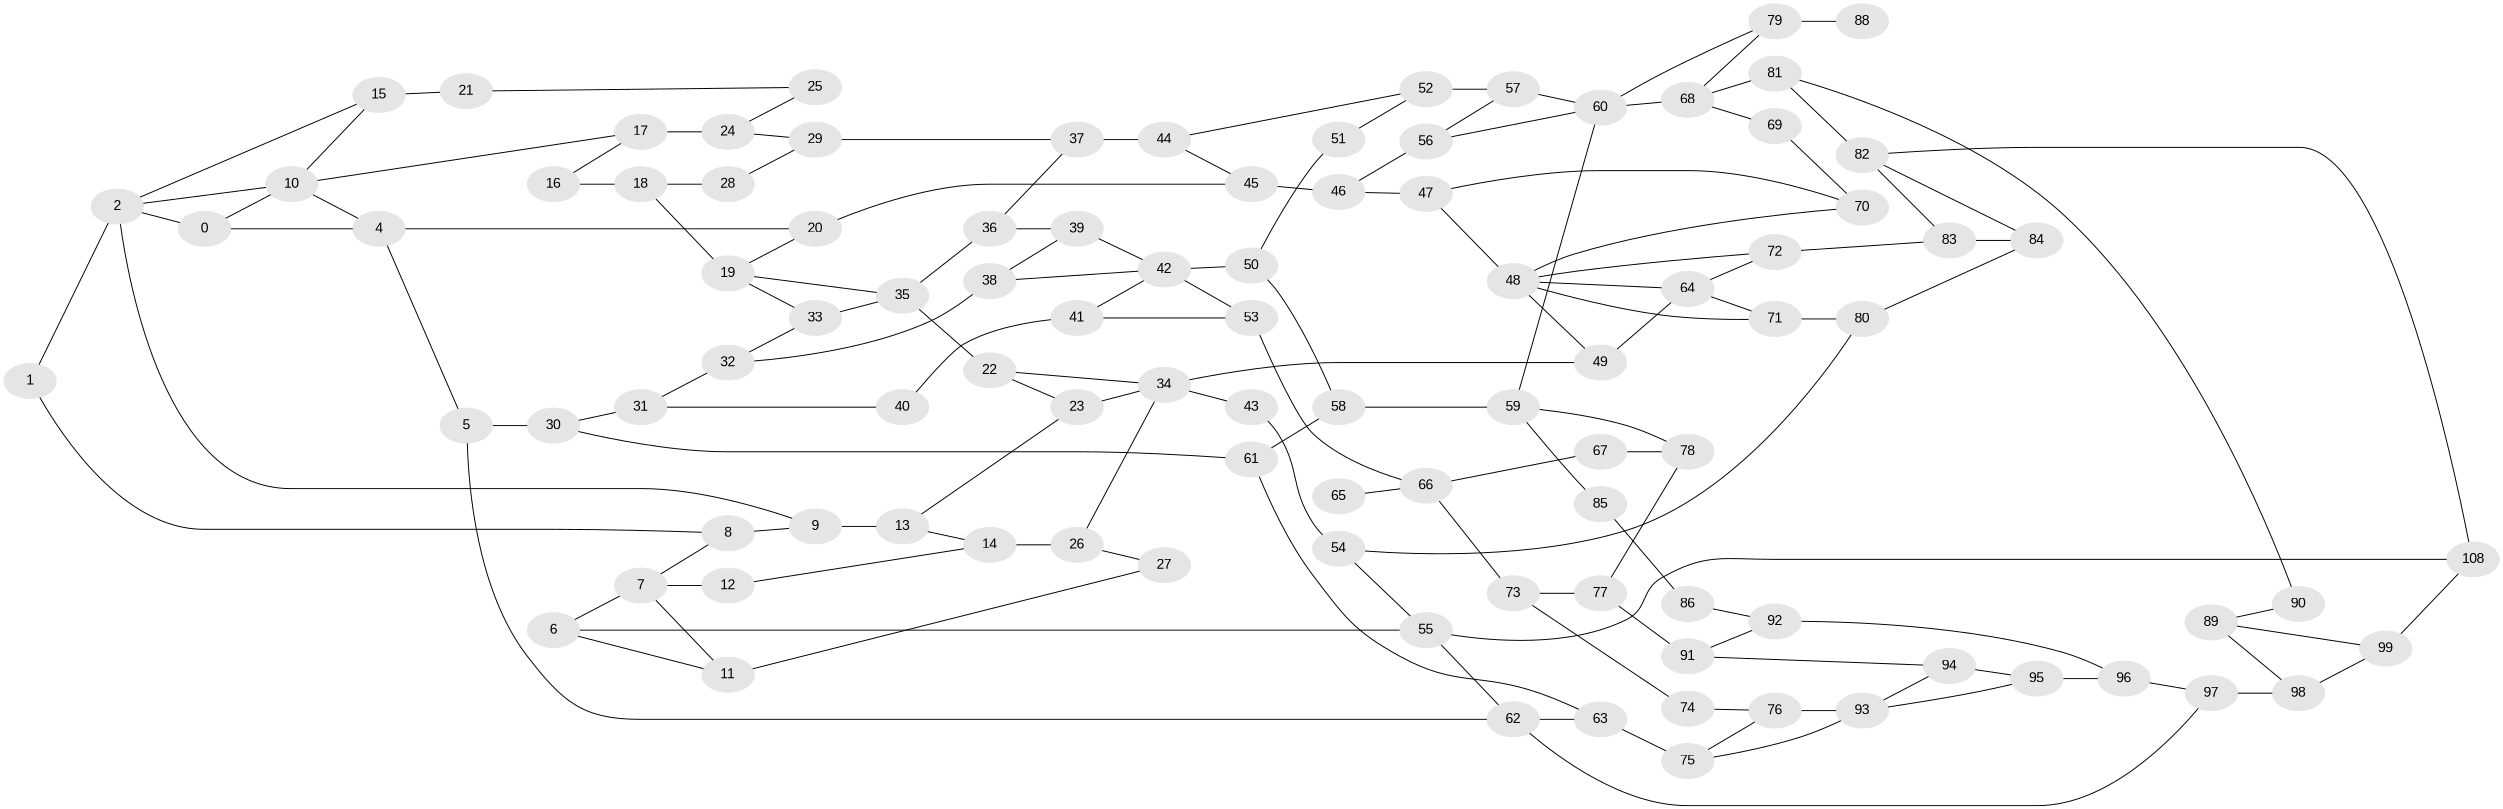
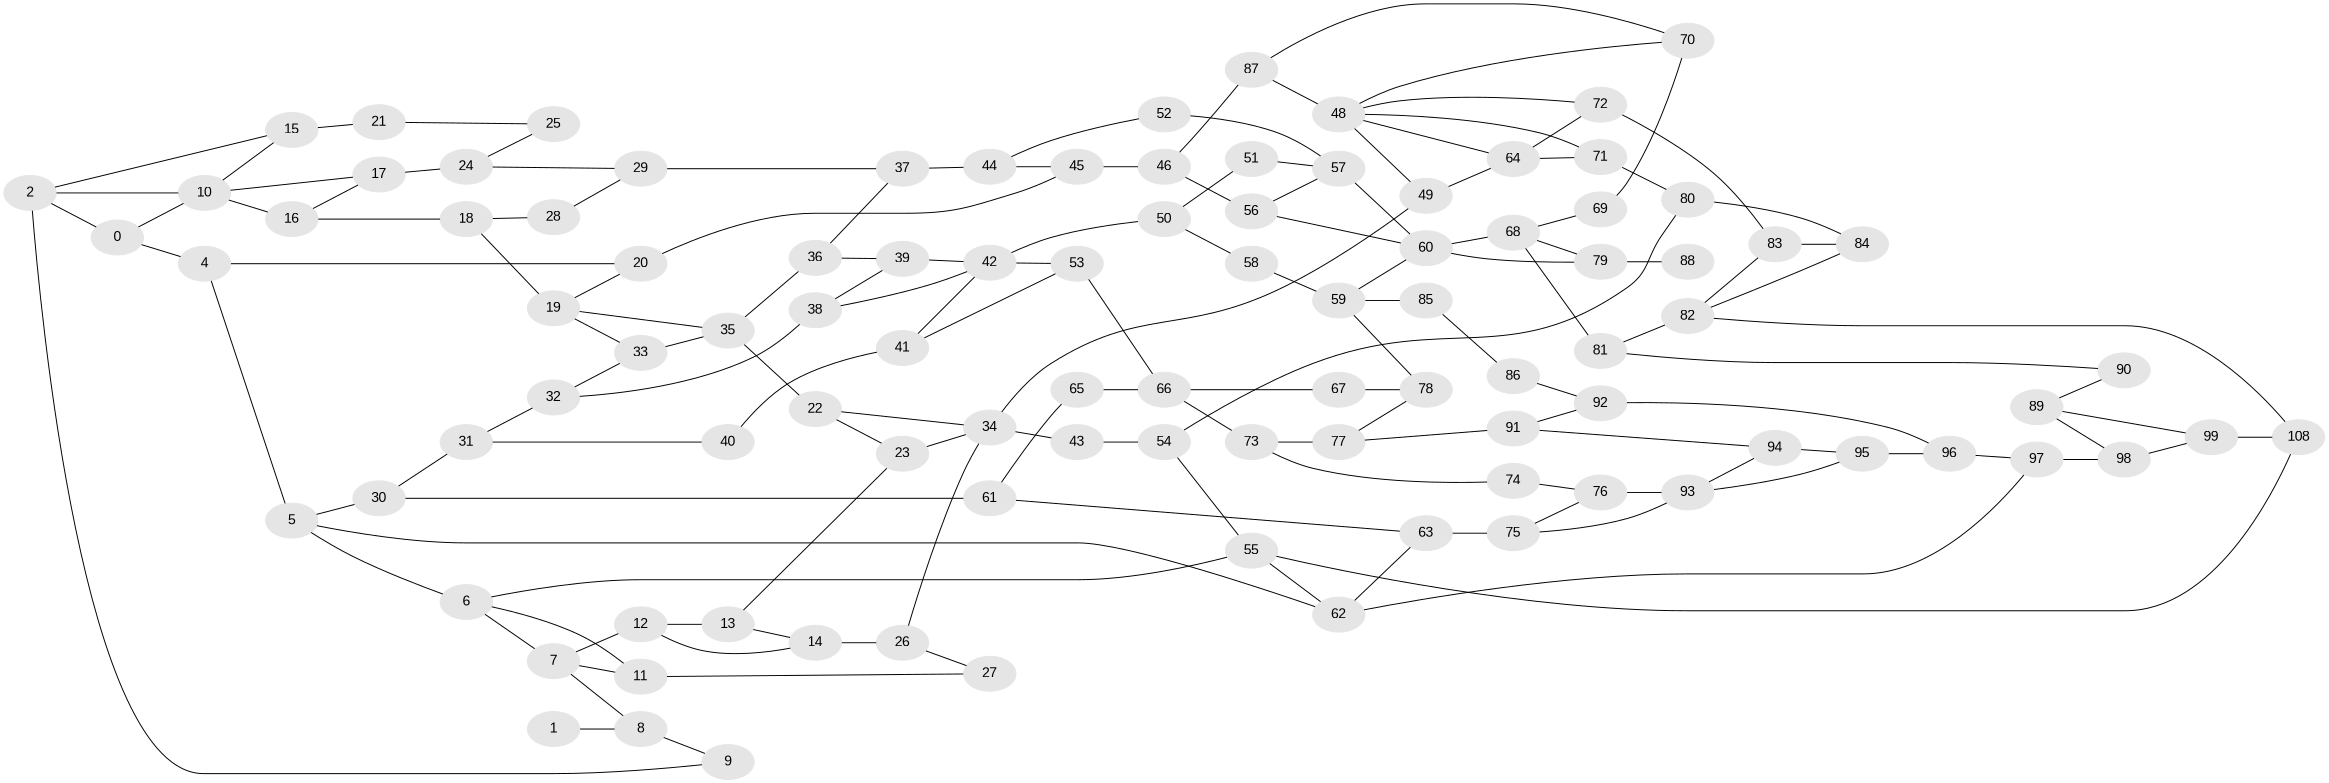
(1382, 114) -> (1295, 164)
(1426, 194) -> (1252, 70)
(335, 207) -> (248, 206)
(74, 294) -> none
(1295, 433) -> (1030, 442)
(859, 526) -> (685, 624)
none -> (375, 567)
